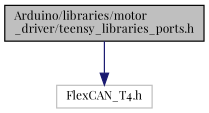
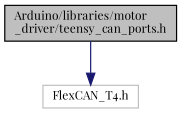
(104, 23) -> (91, 23)
